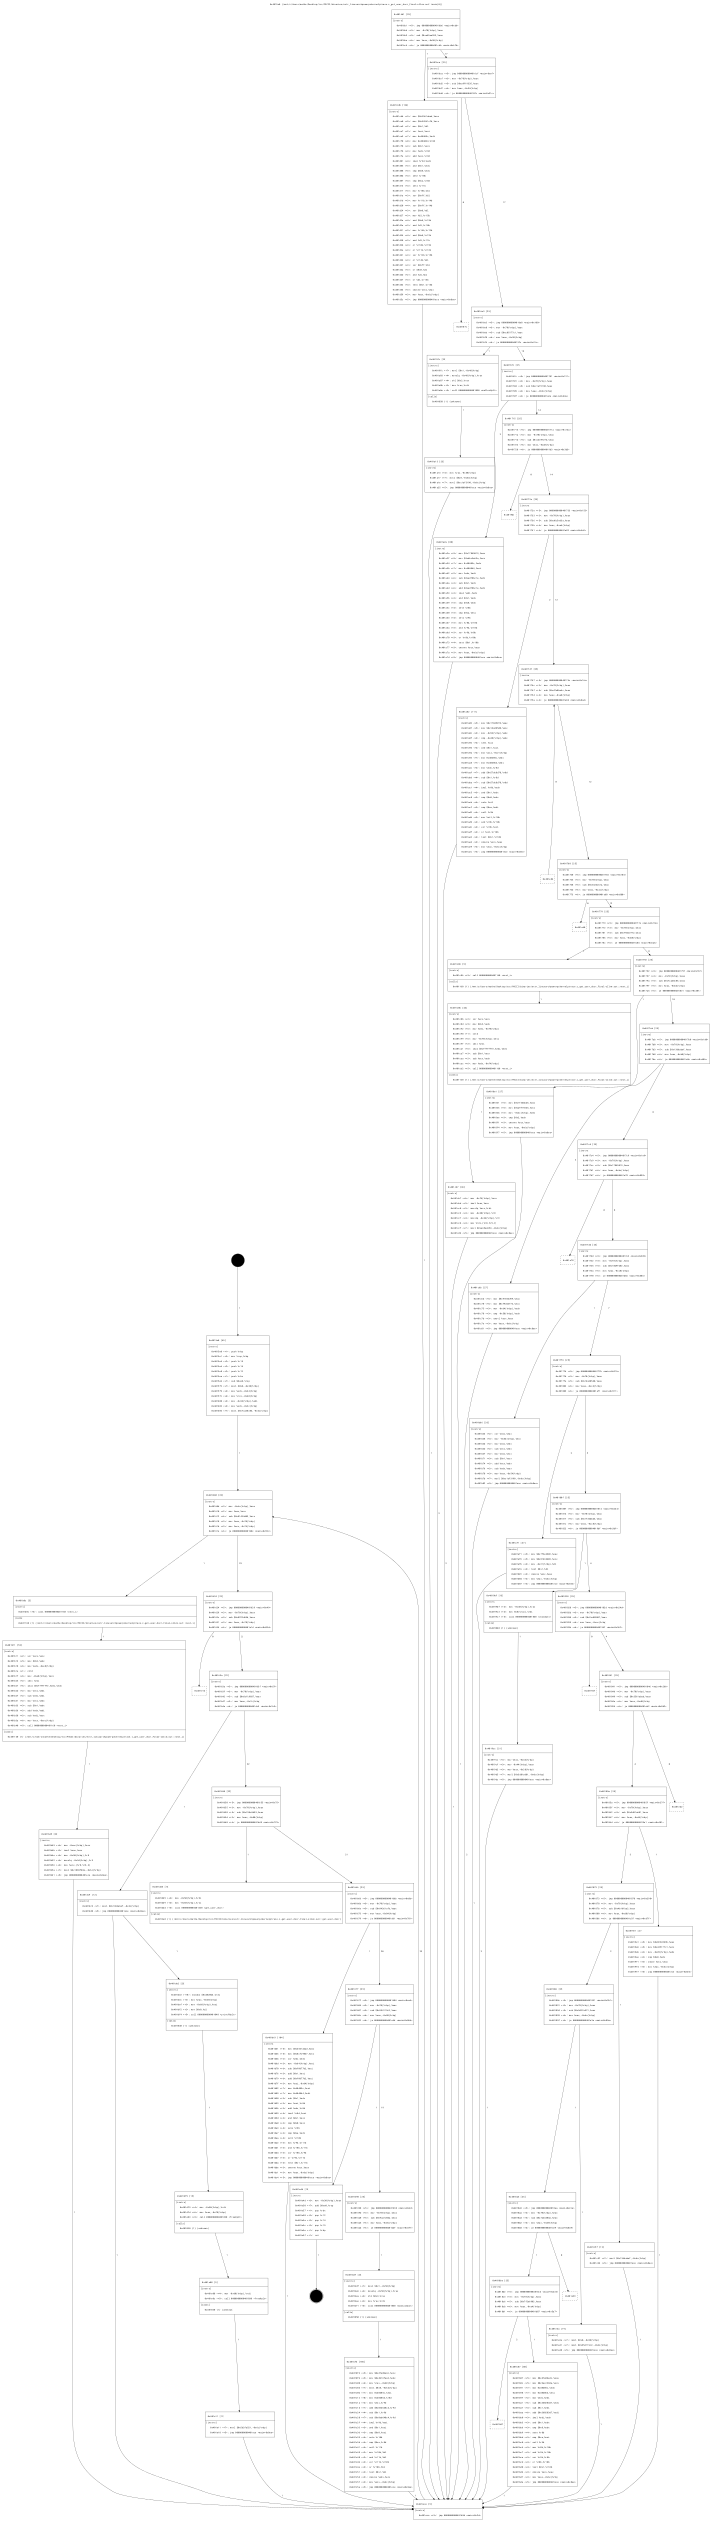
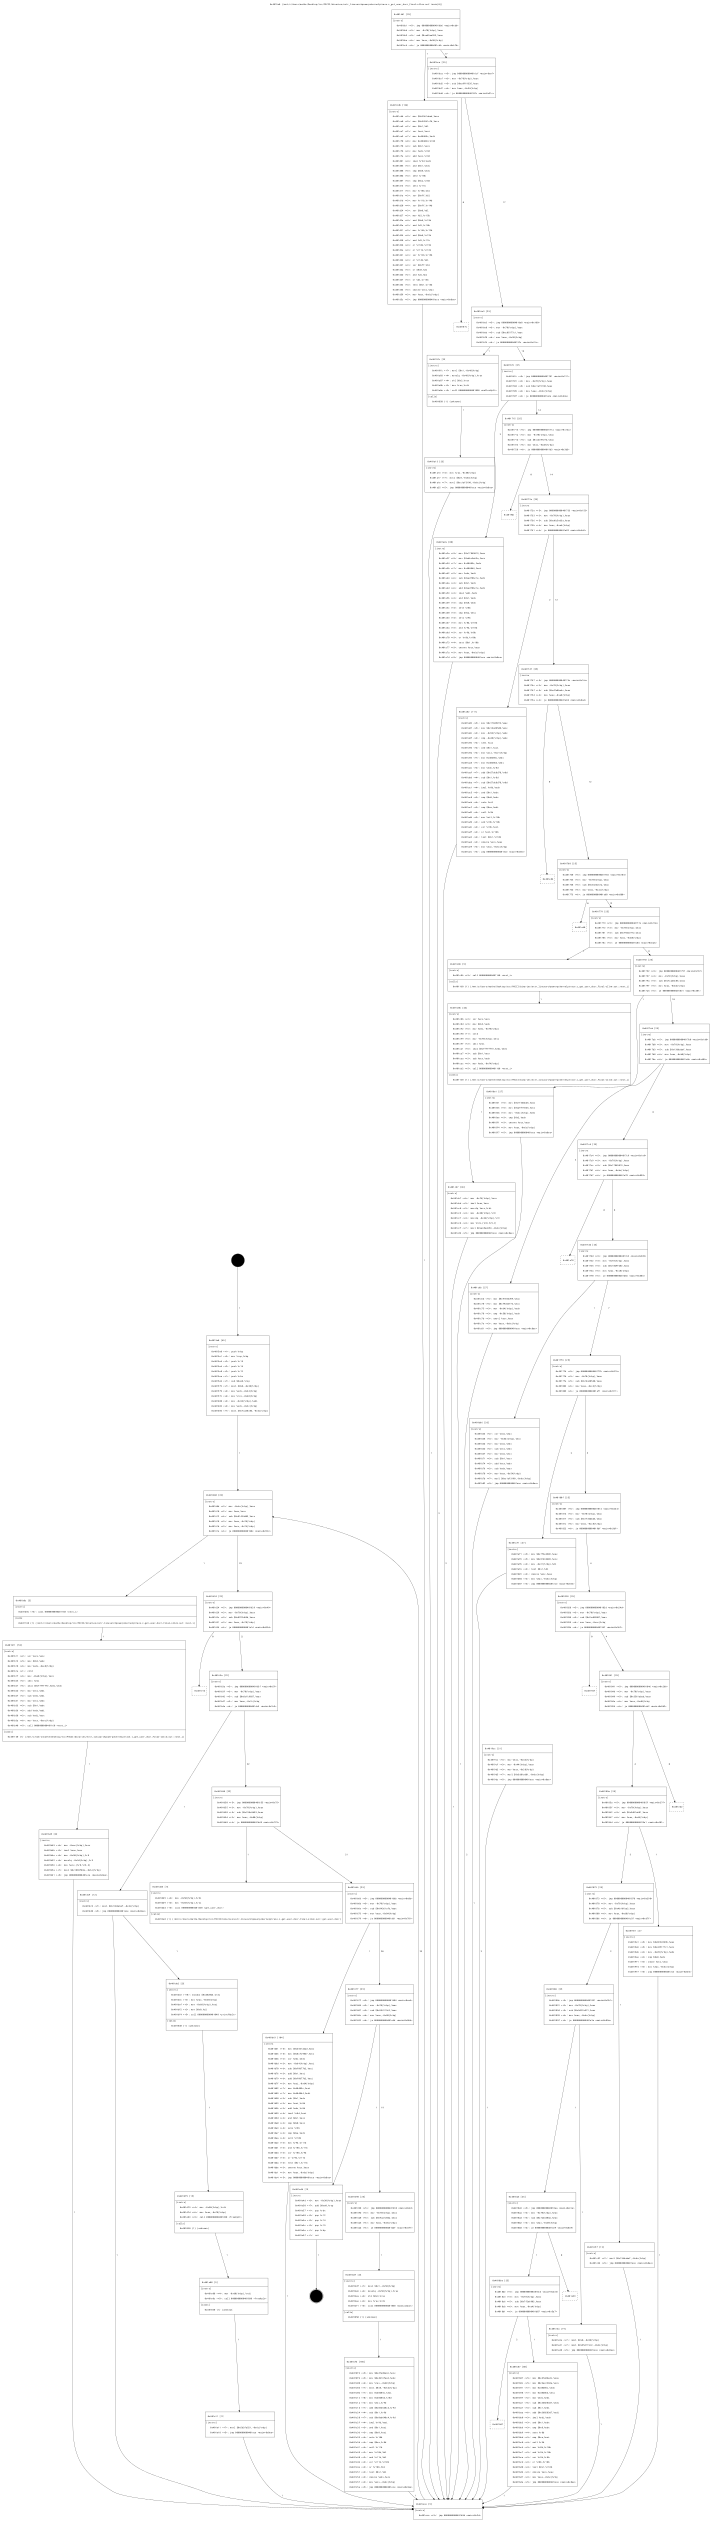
(553, 791) -> (543, 789)
(518, 1612) -> none
